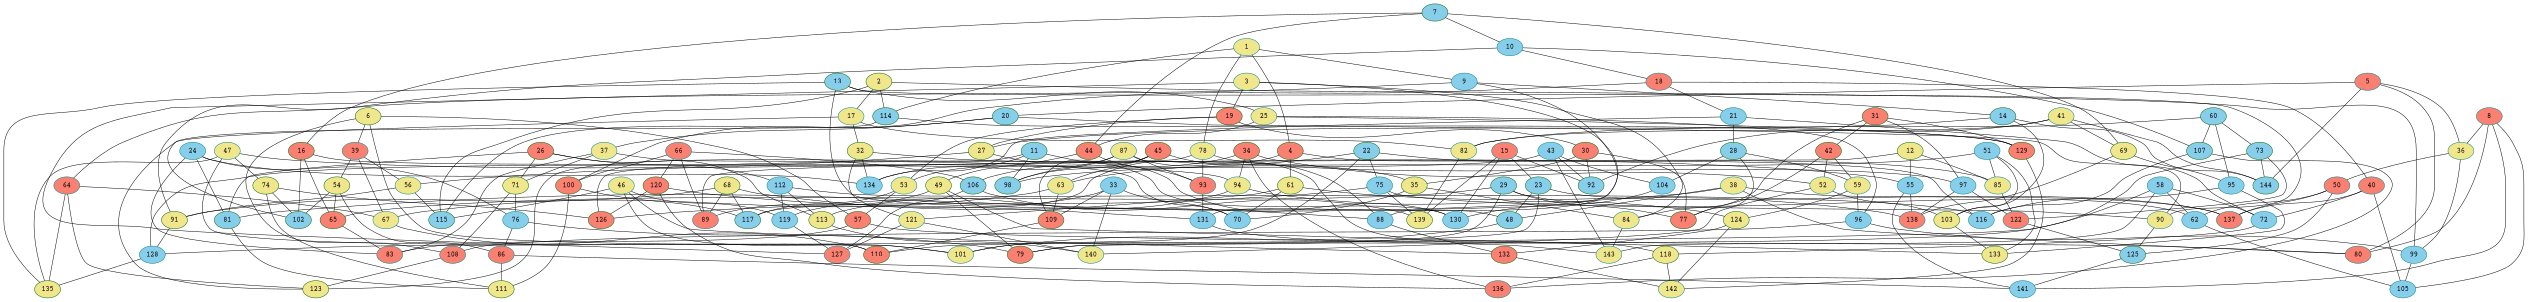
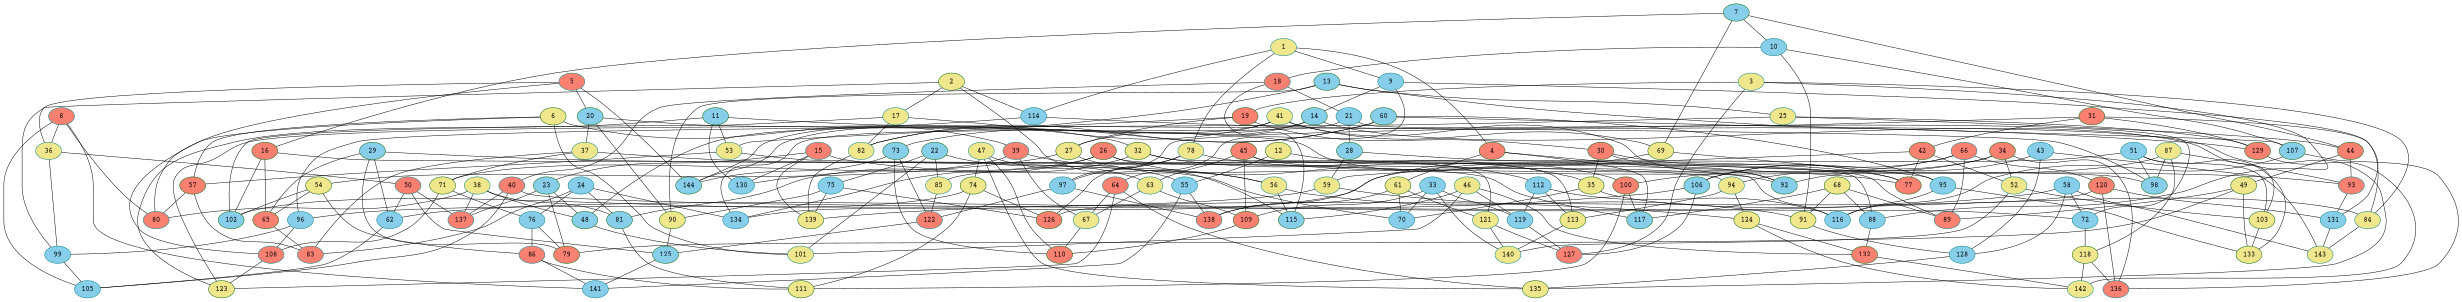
(886, 116) -> (1034, 116)
(1955, 167) -> none
(1662, 185) -> none
(2160, 220) -> (672, 220)
